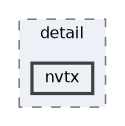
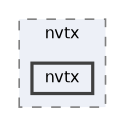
(62, 34) -> (62, 34)
